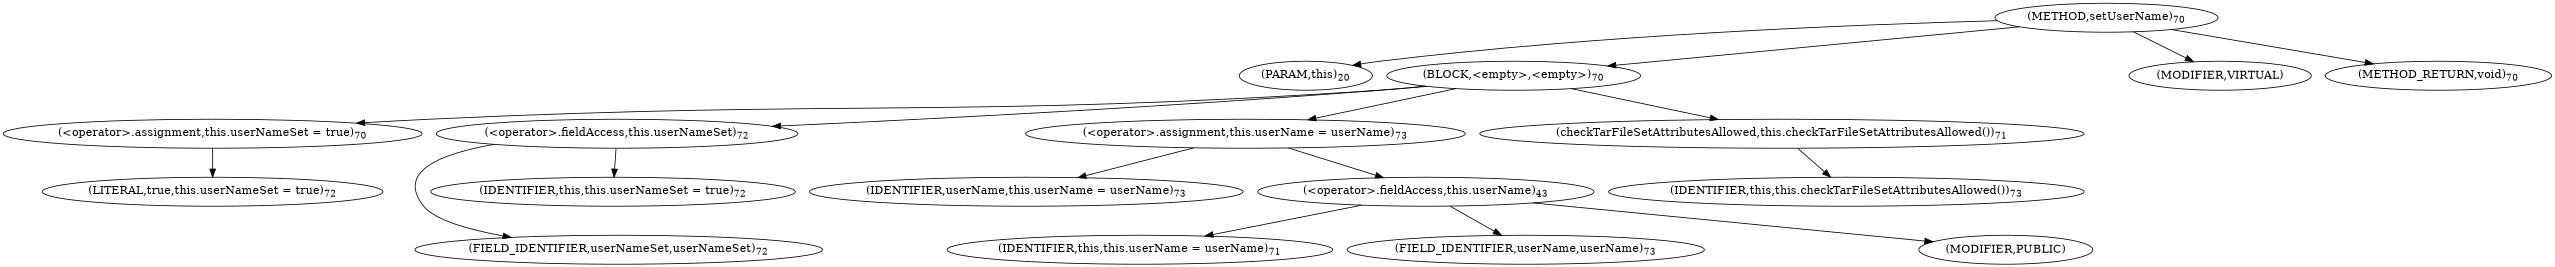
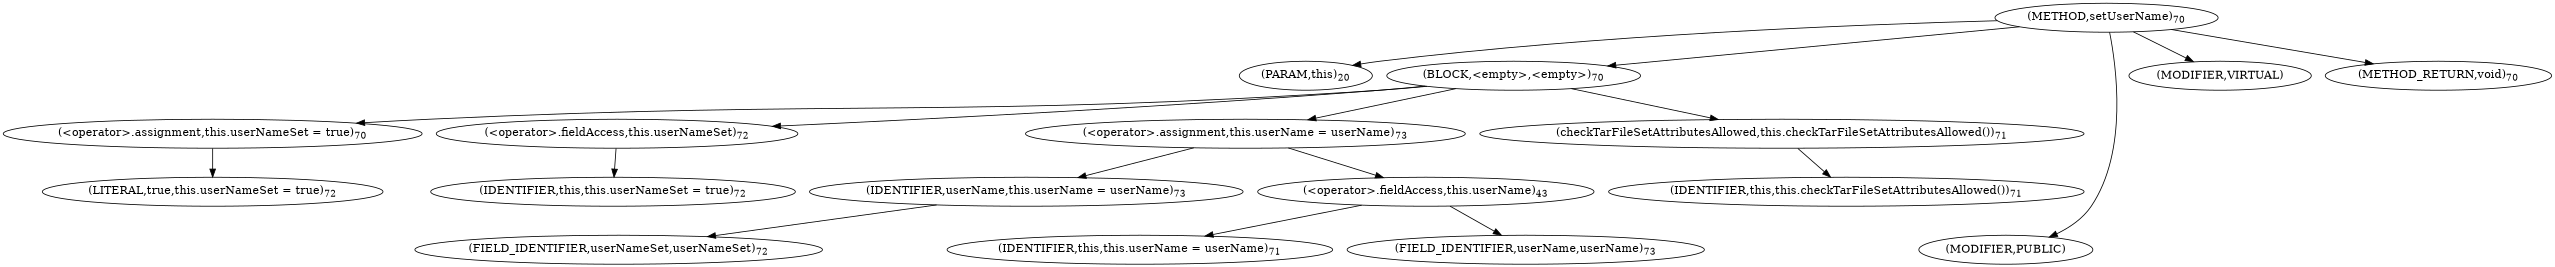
(2016, 191) -> (2016, 191)
(416, 193) -> (826, 220)
(1729, 222) -> (2114, 143)
